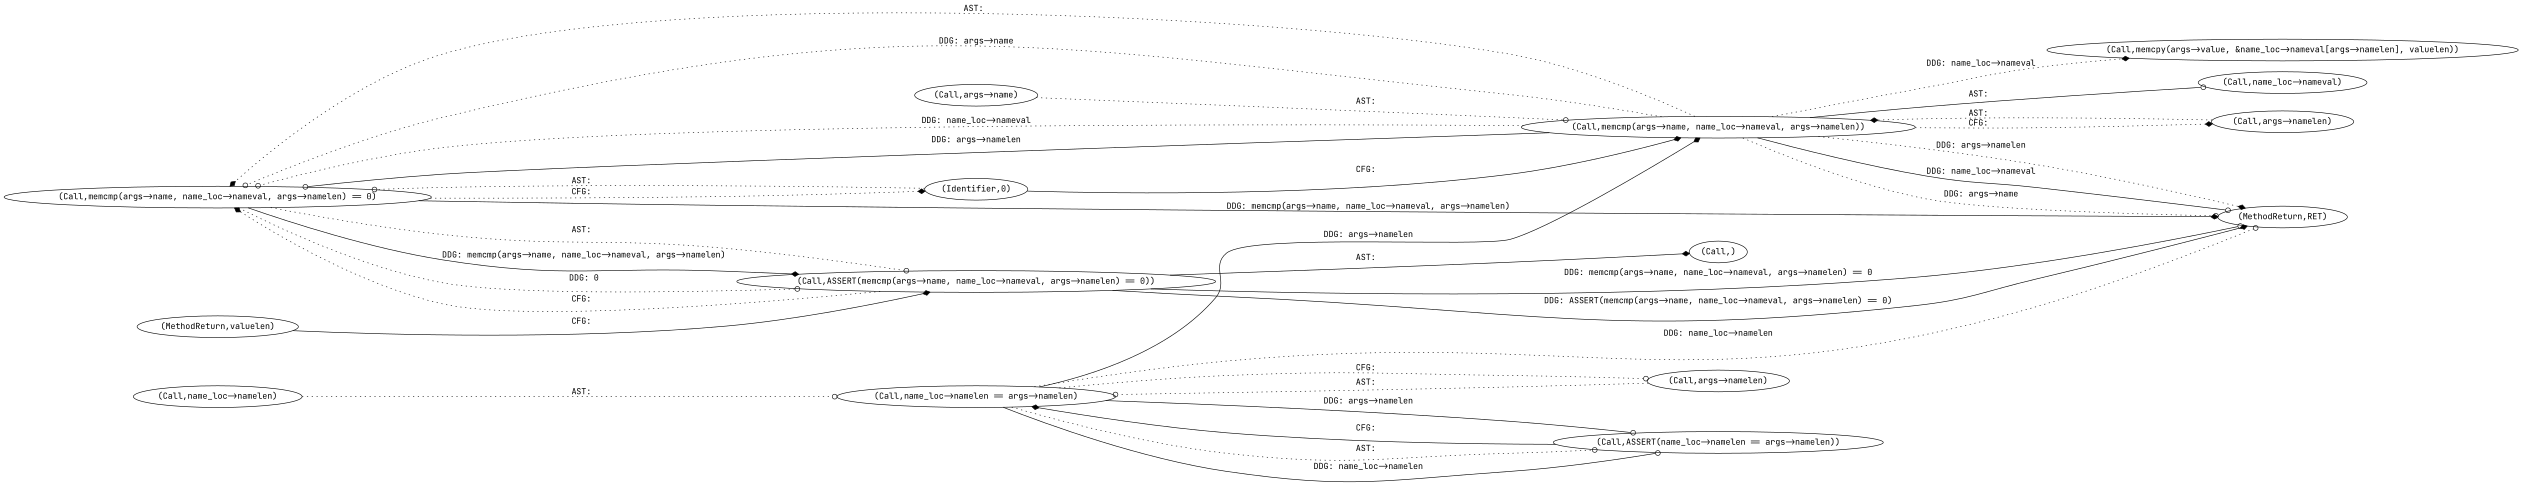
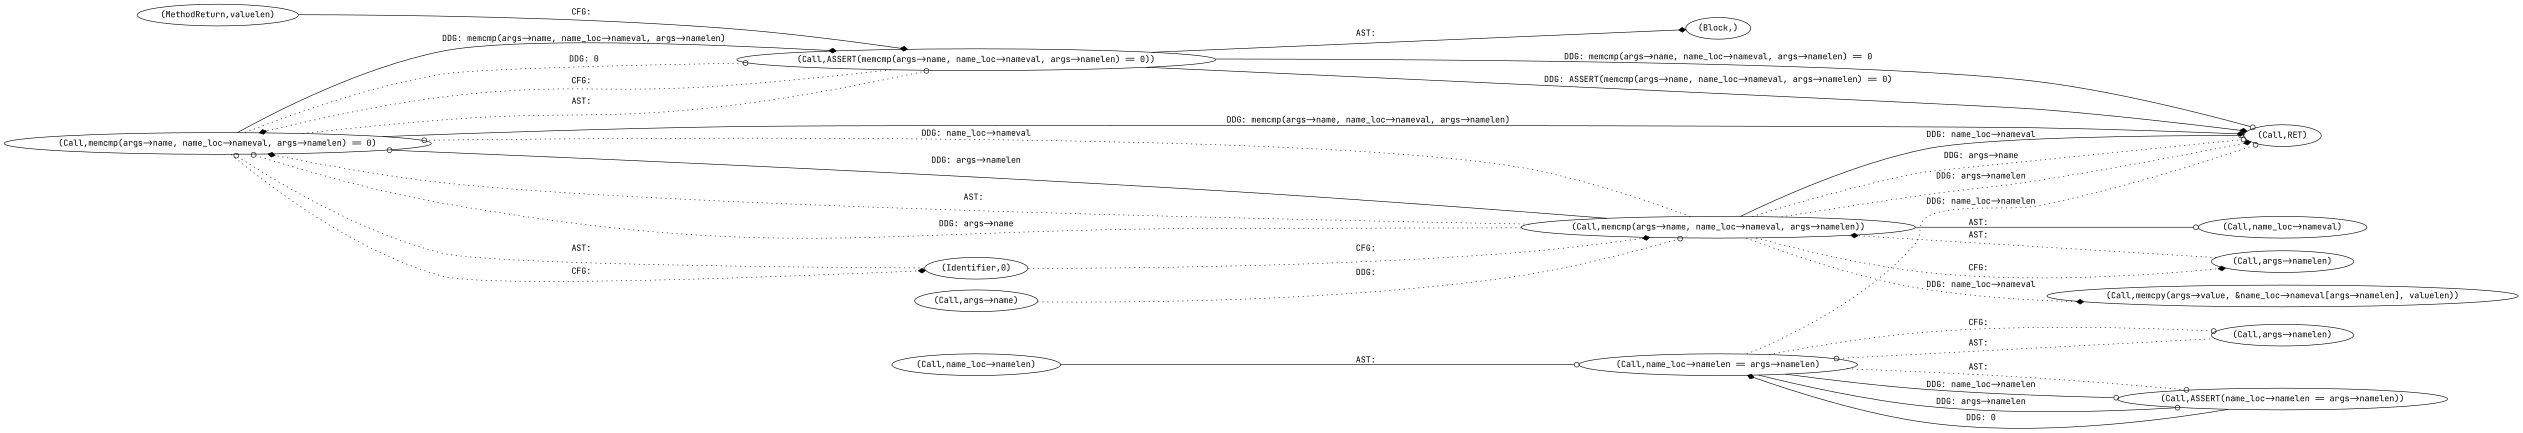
(1368, 102) -> (1368, 273)
(1353, 188) -> (1336, 263)
(2283, 217) -> (2283, 136)
(1347, 242) -> none
(1718, 252) -> (1718, 28)
(567, 397) -> (1317, 365)
(1368, 428) -> (1981, 418)
